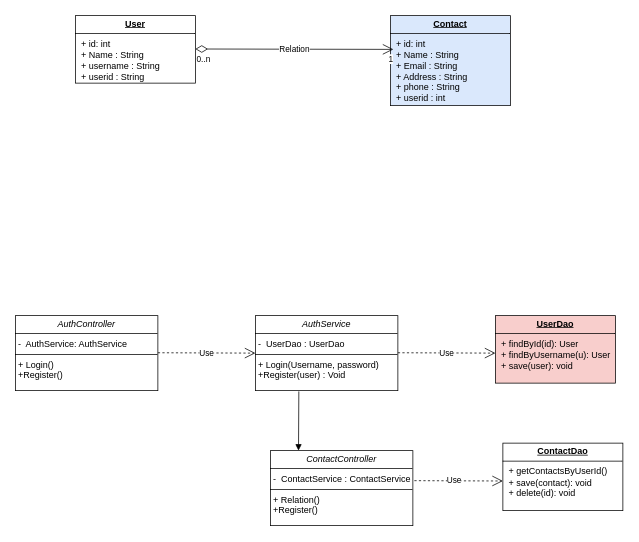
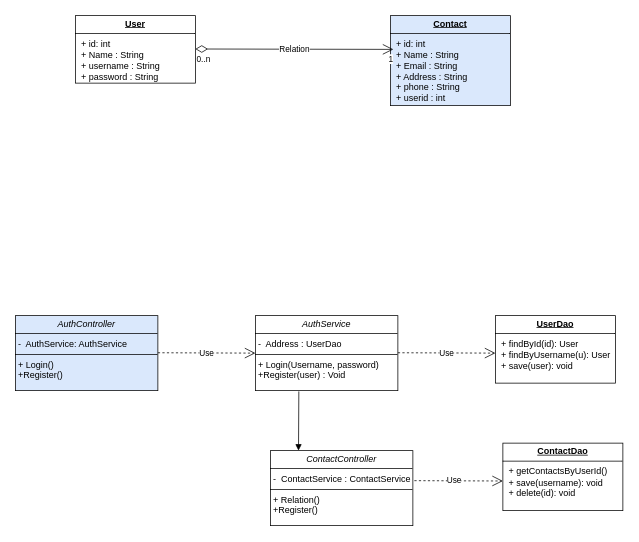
(117, 42) -> (117, 42)
(319, 337) -> (319, 337)
(555, 349) -> (555, 349)
(87, 353) -> (87, 353)
(560, 464) -> (560, 464)
